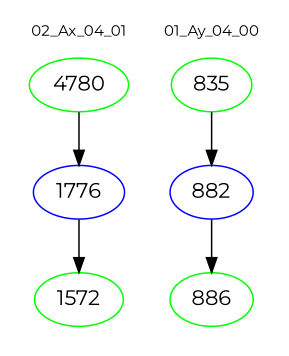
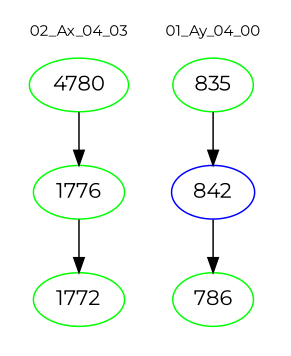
(79, 32) -> (80, 32)
(79, 192) -> (79, 192)
(212, 192) -> (213, 192)
(79, 300) -> (79, 300)
(212, 300) -> (213, 300)
